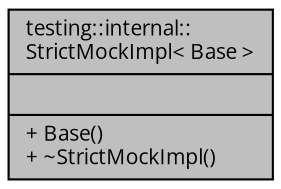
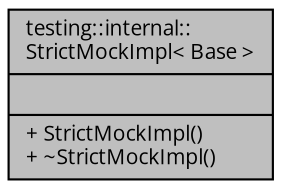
(66, 134) -> (115, 134)
